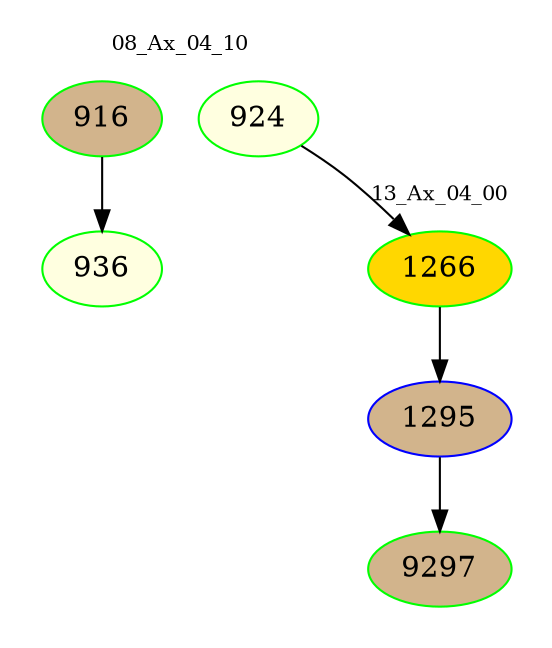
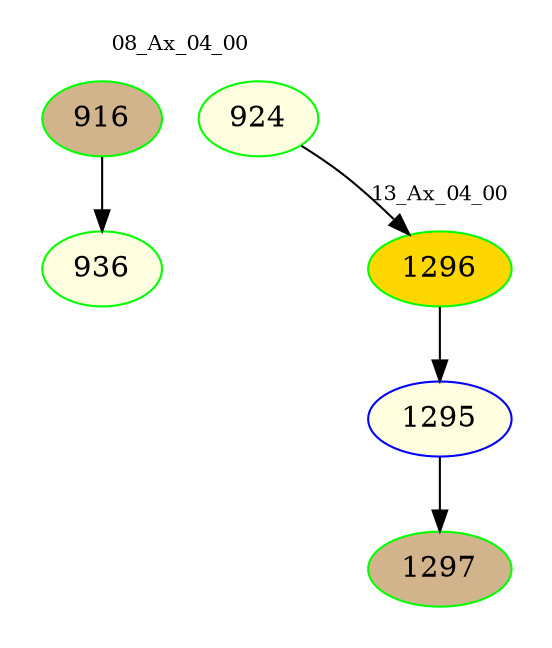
(180, 45) -> (180, 45)
(440, 269) -> (440, 269)
(440, 419) -> (440, 419)
(440, 569) -> (440, 569)
